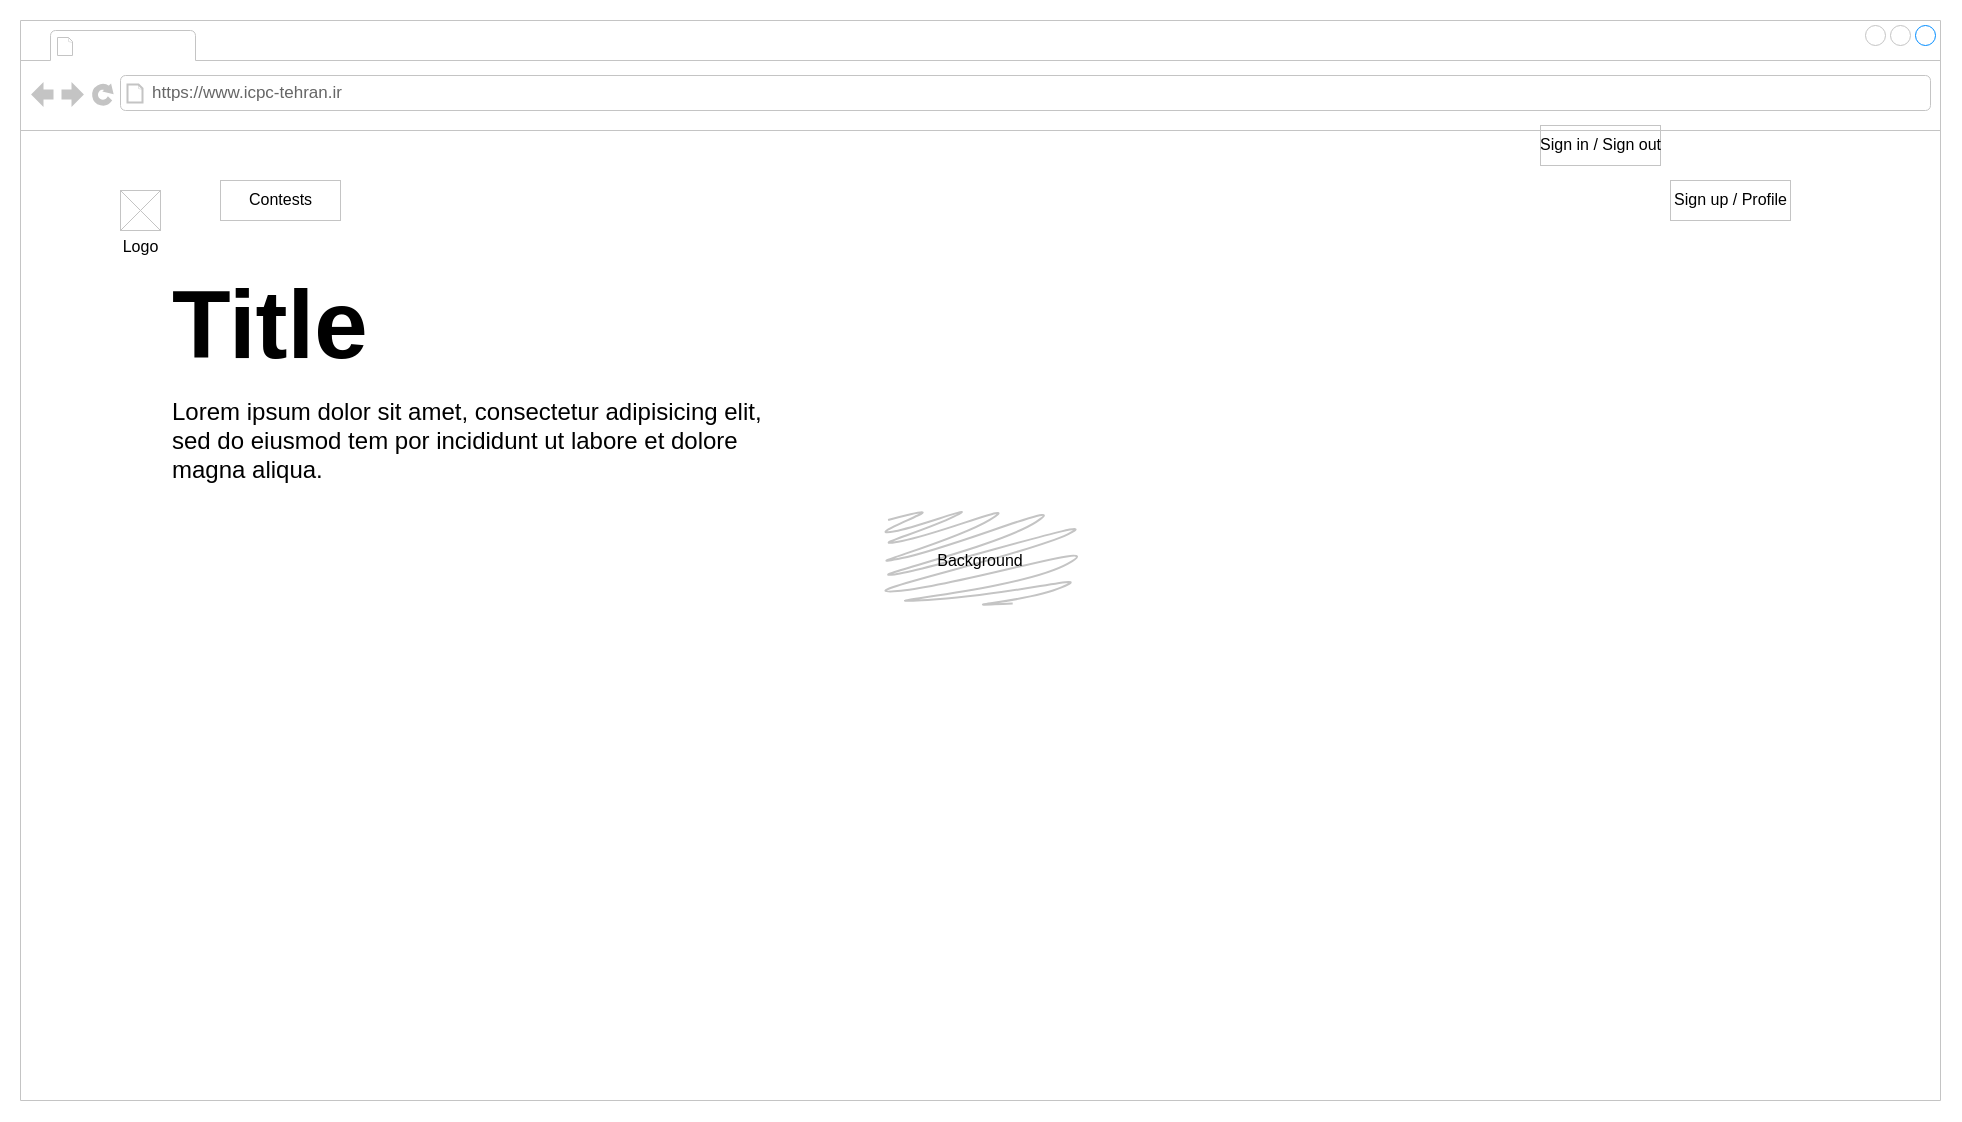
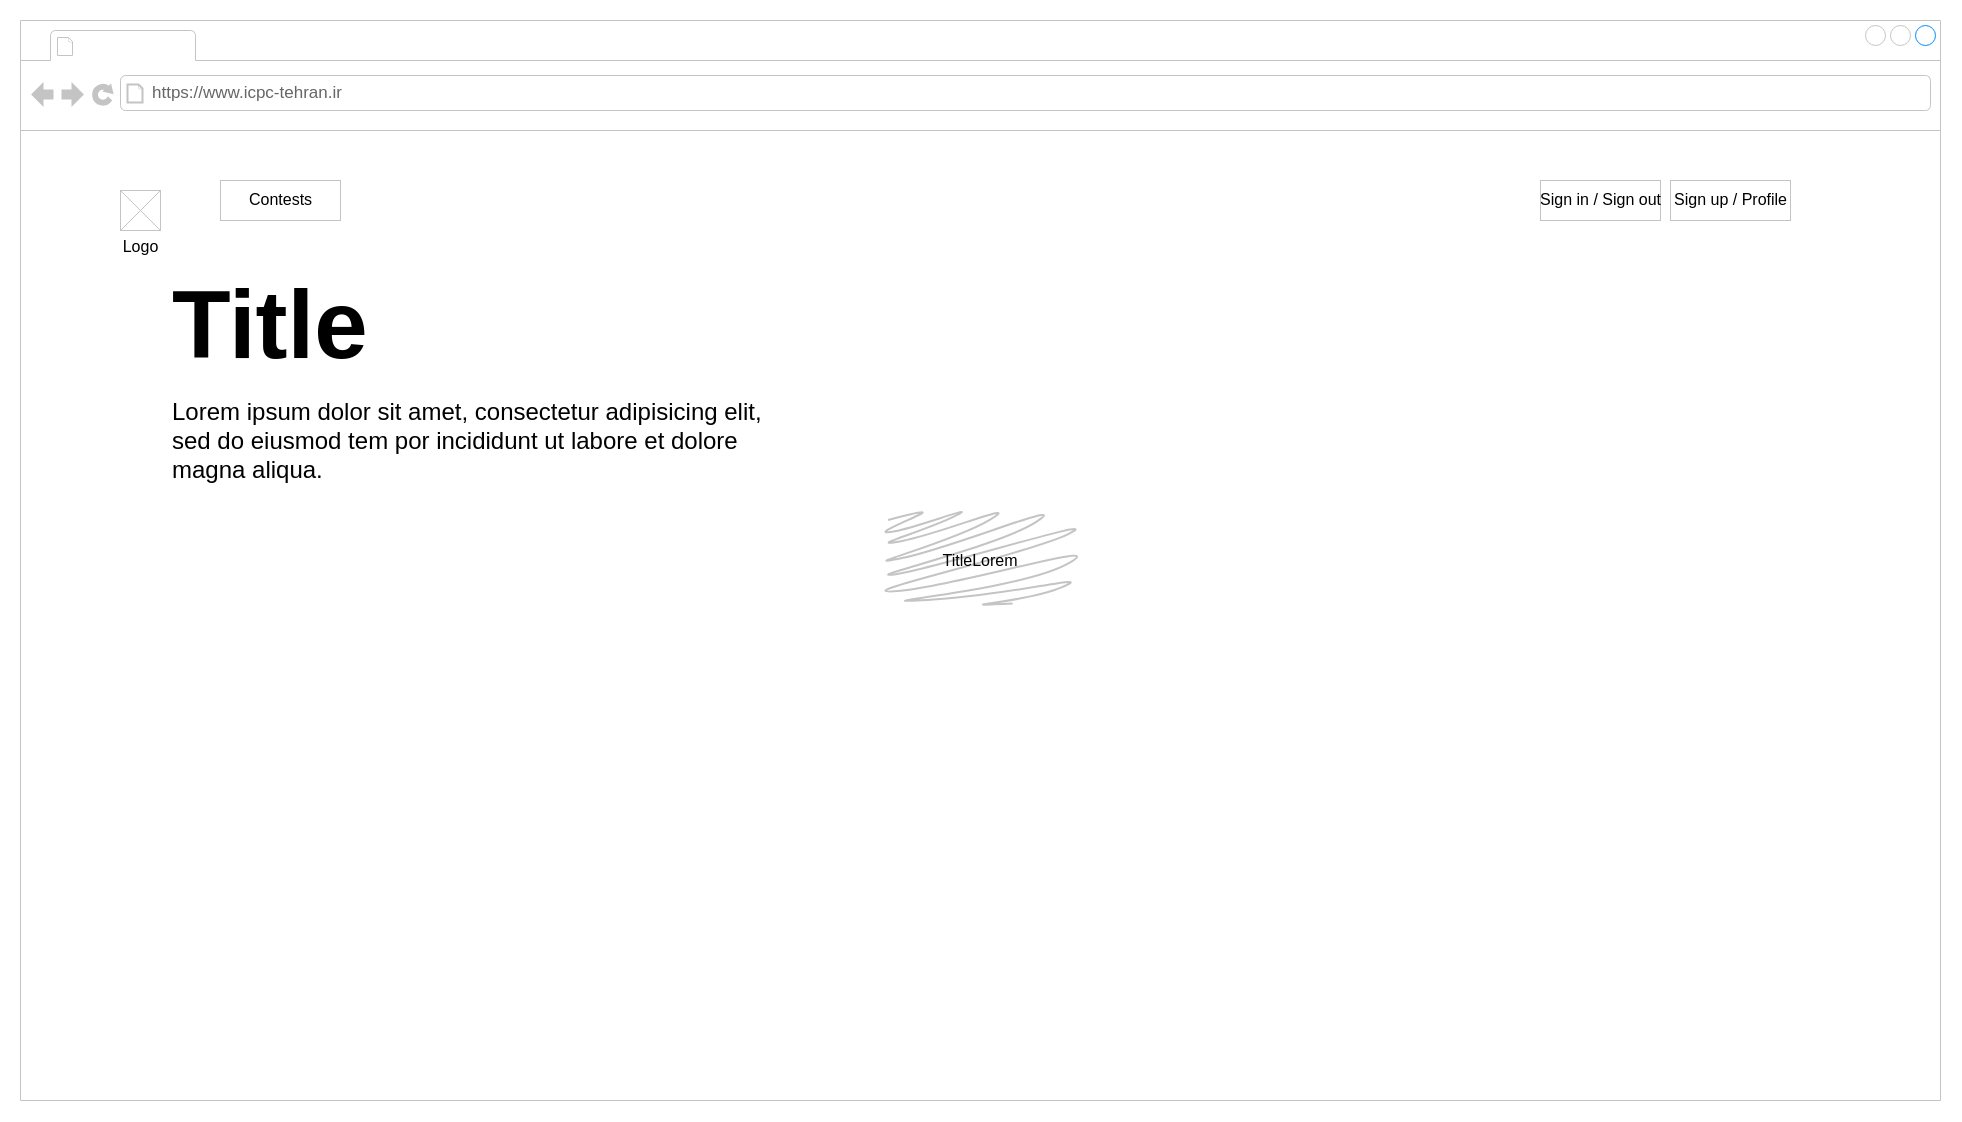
(1601, 146) -> (1601, 201)
(981, 561) -> (981, 561)
